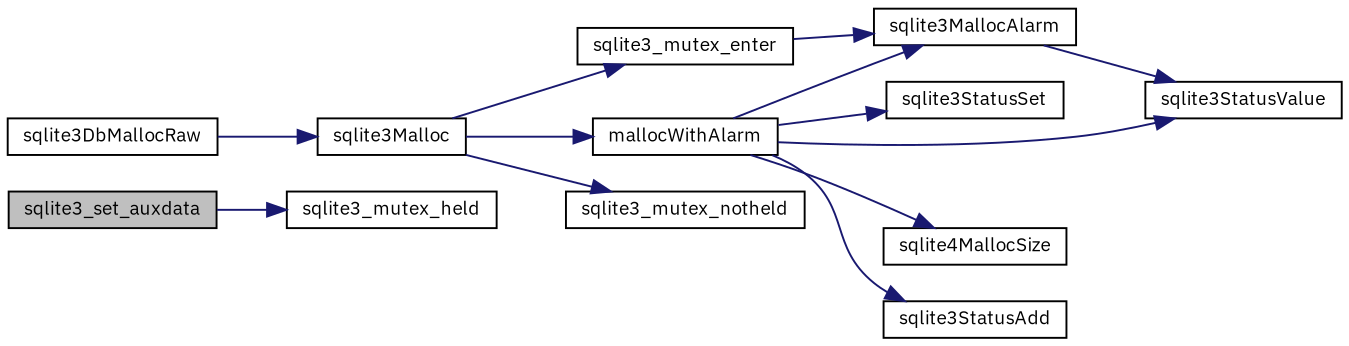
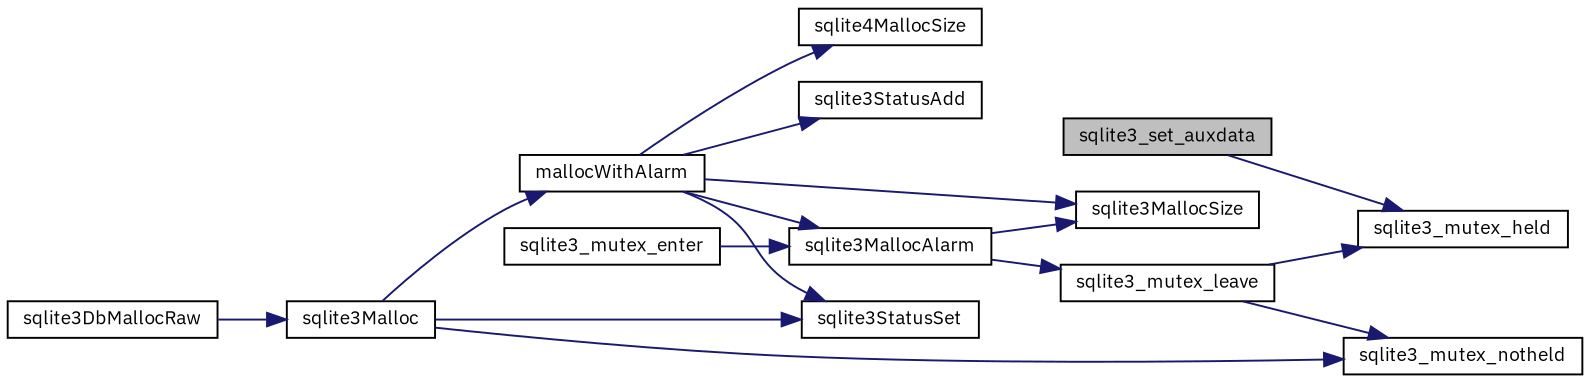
(529, 94) -> (608, 320)
(1244, 100) -> (1168, 210)
none -> (1168, 283)
